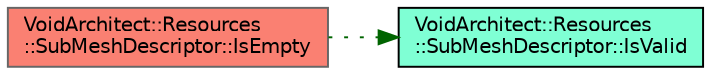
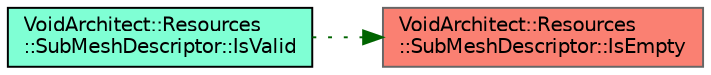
(353, 37) -> (338, 37)
